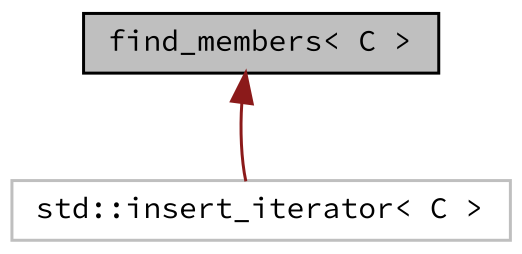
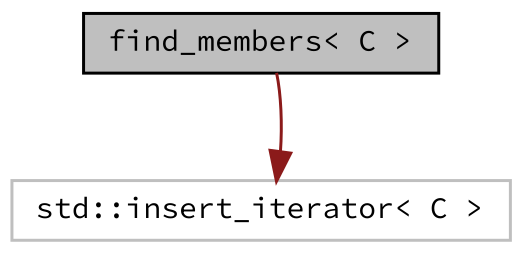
(241, 142) -> (281, 112)
